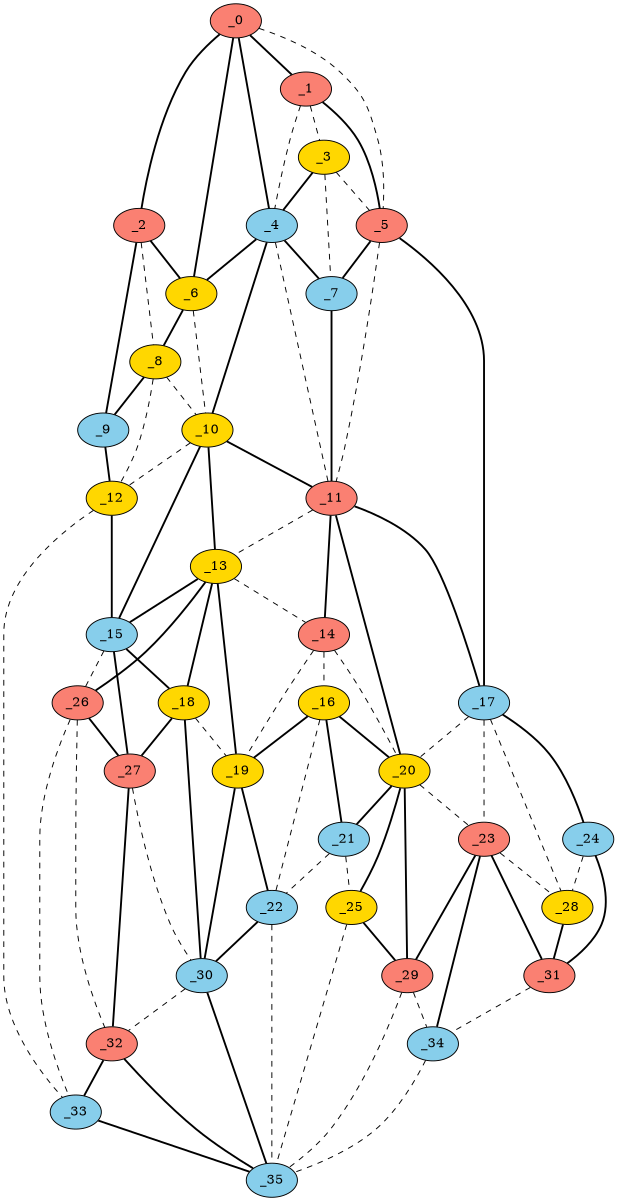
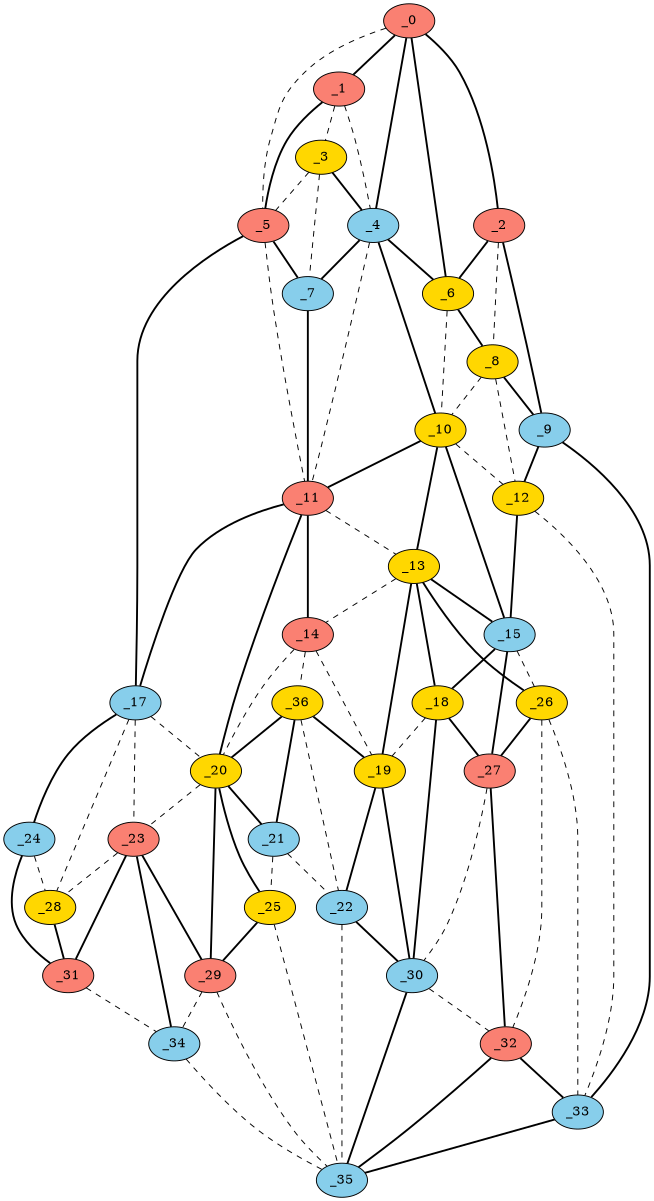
(78, 703) -> (542, 703)
(324, 703) -> (297, 703)
none -> (650, 761)
